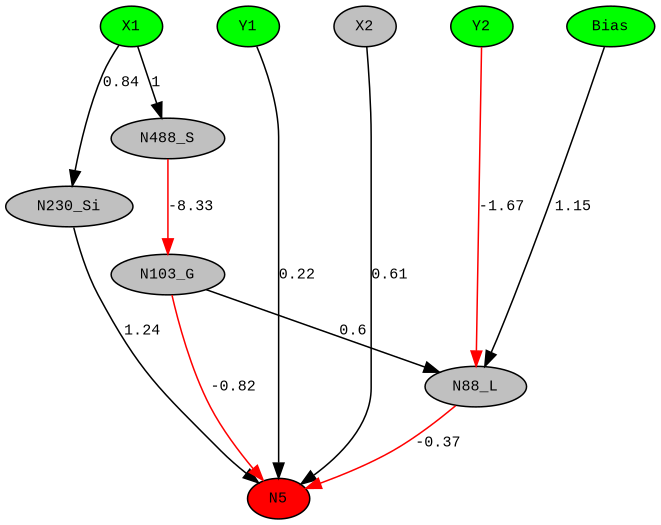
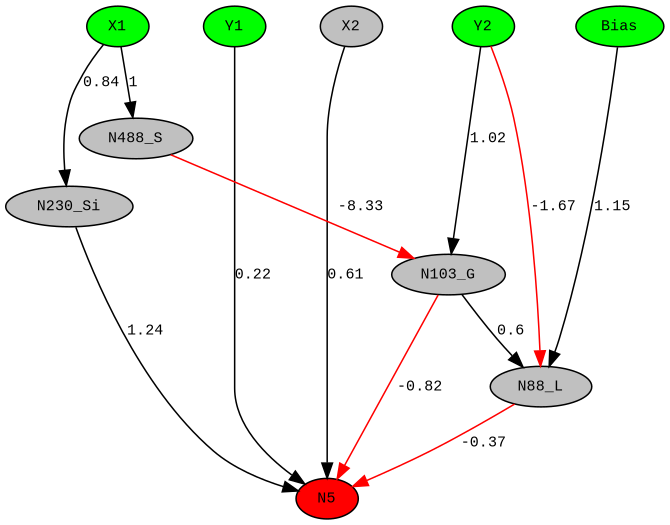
none -> (467, 143)
